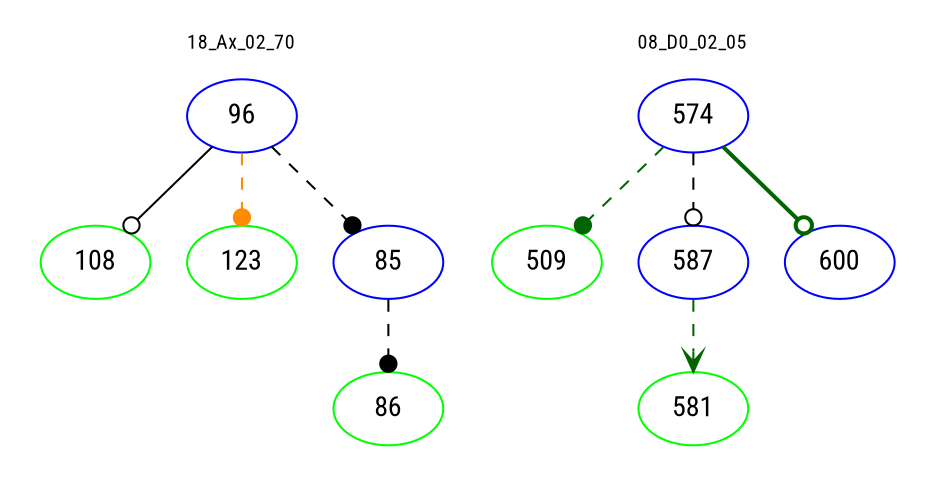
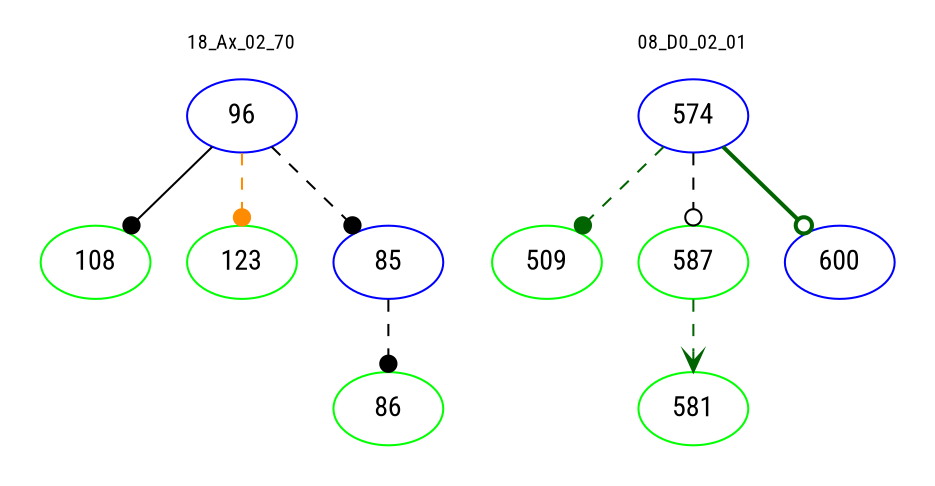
(693, 44) -> (693, 44)
(175, 183) -> (175, 183)
(693, 262) -> (693, 262)
